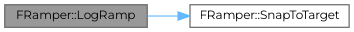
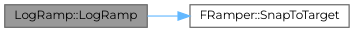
(76, 16) -> (76, 16)
